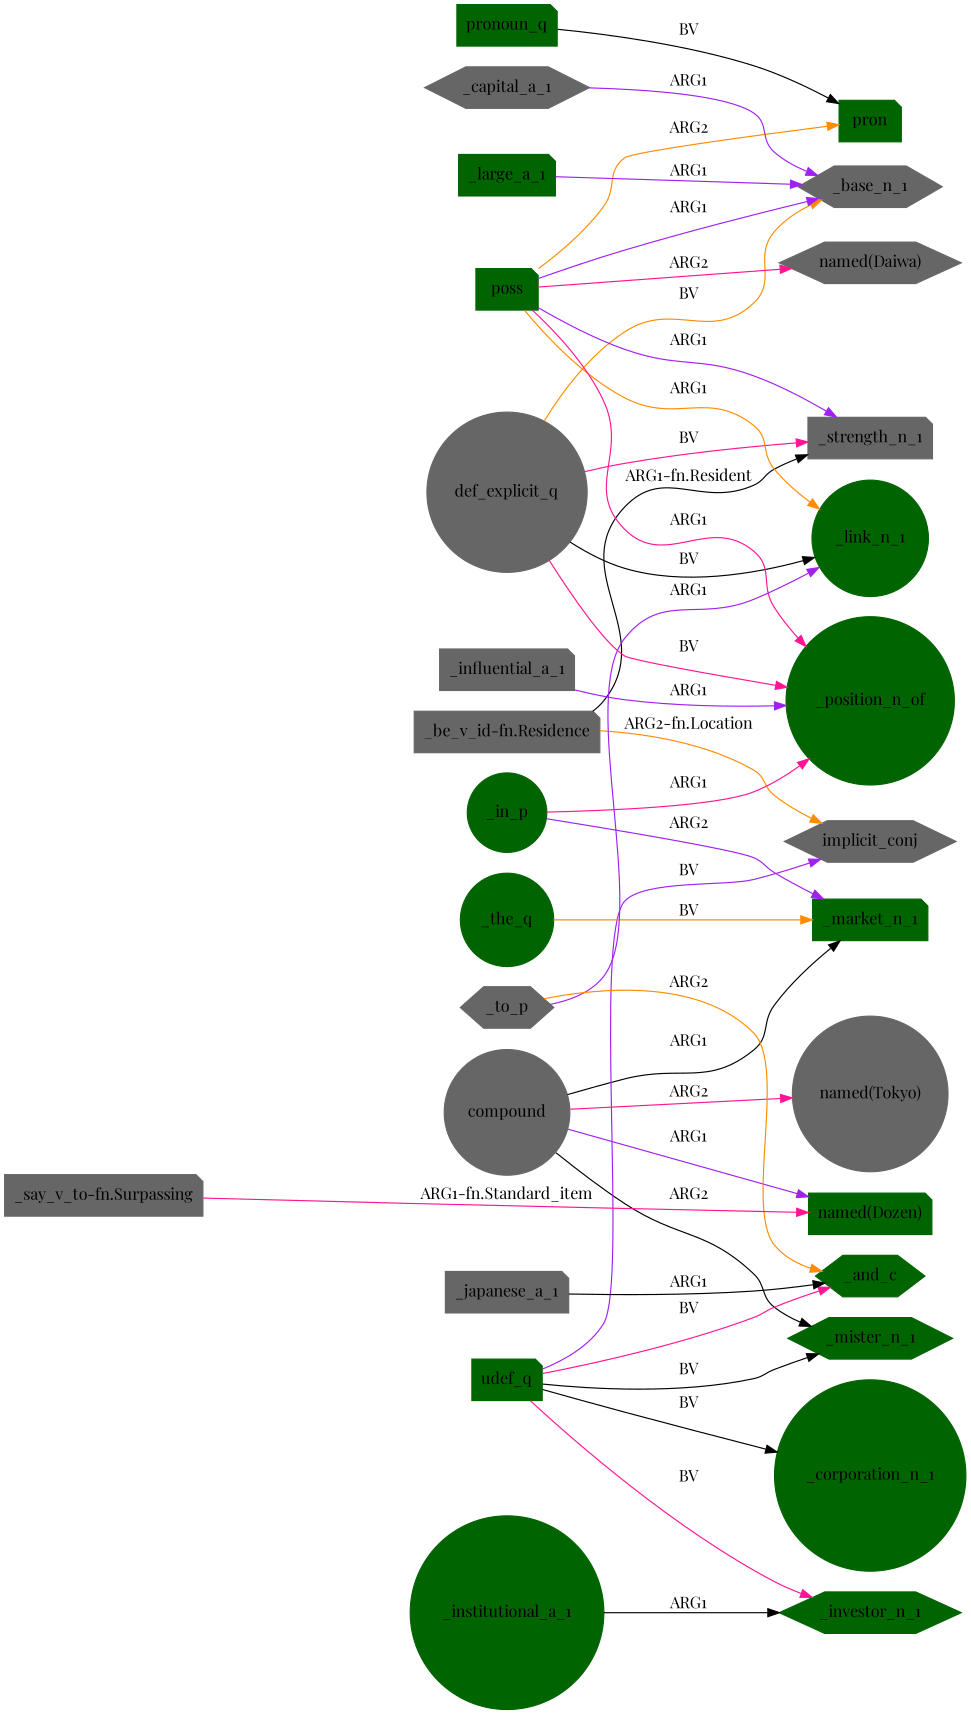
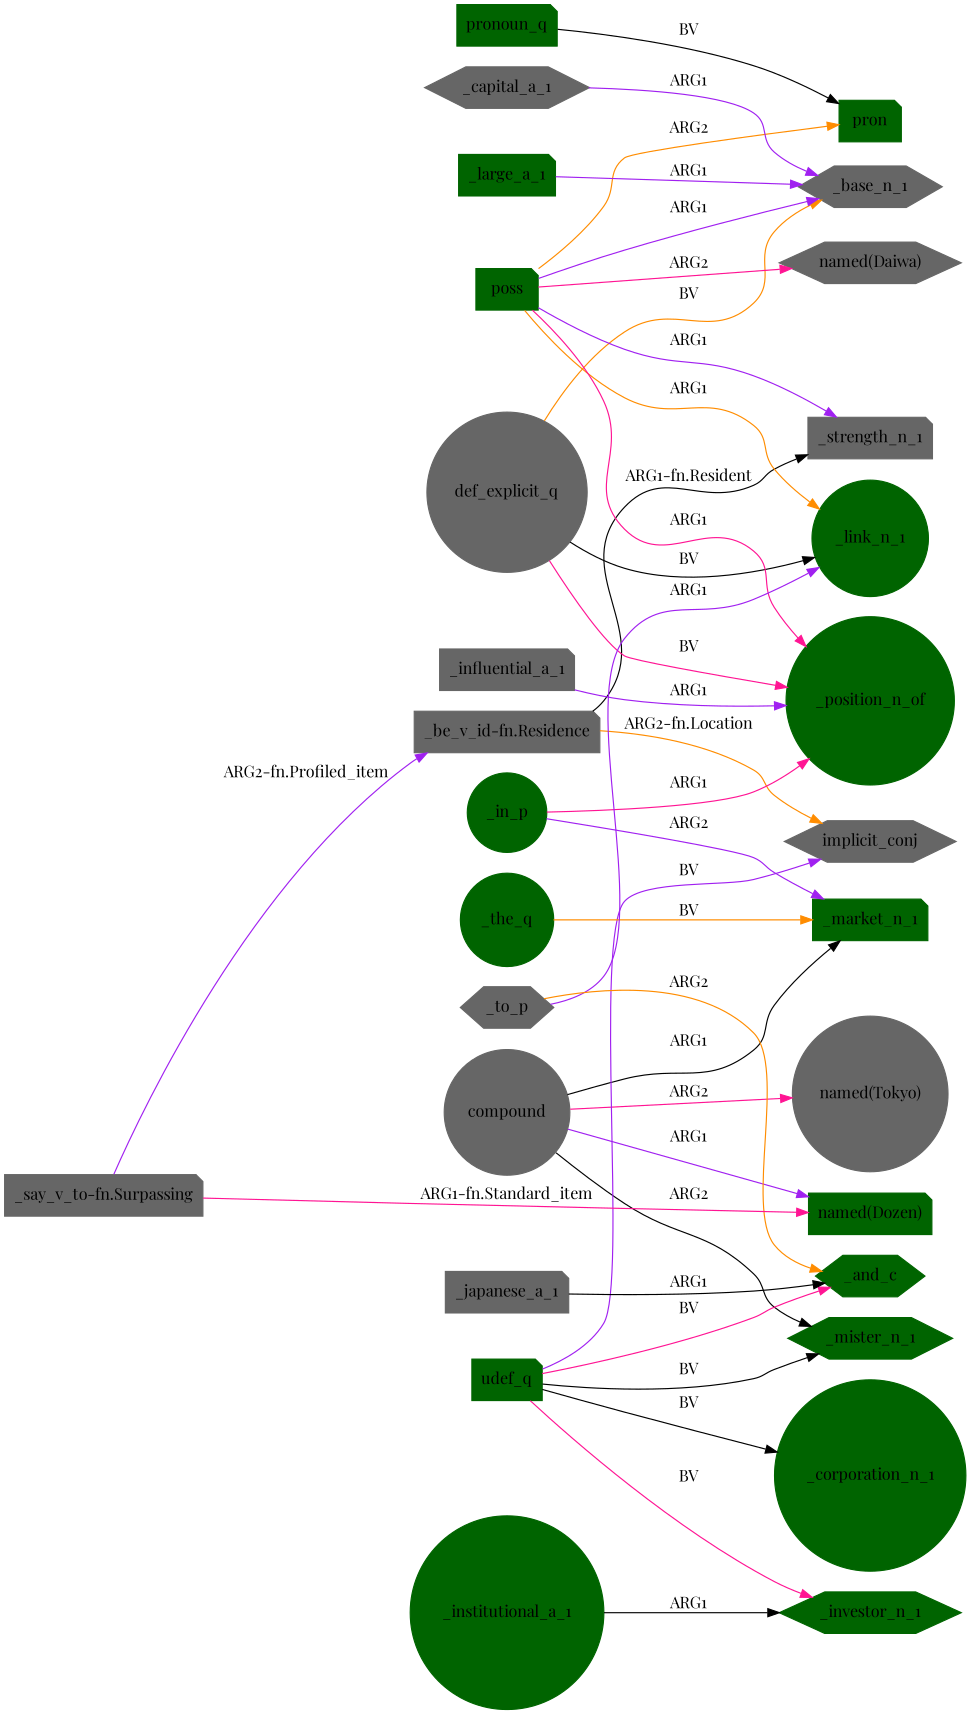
(690, 454) -> none
none -> (240, 948)
